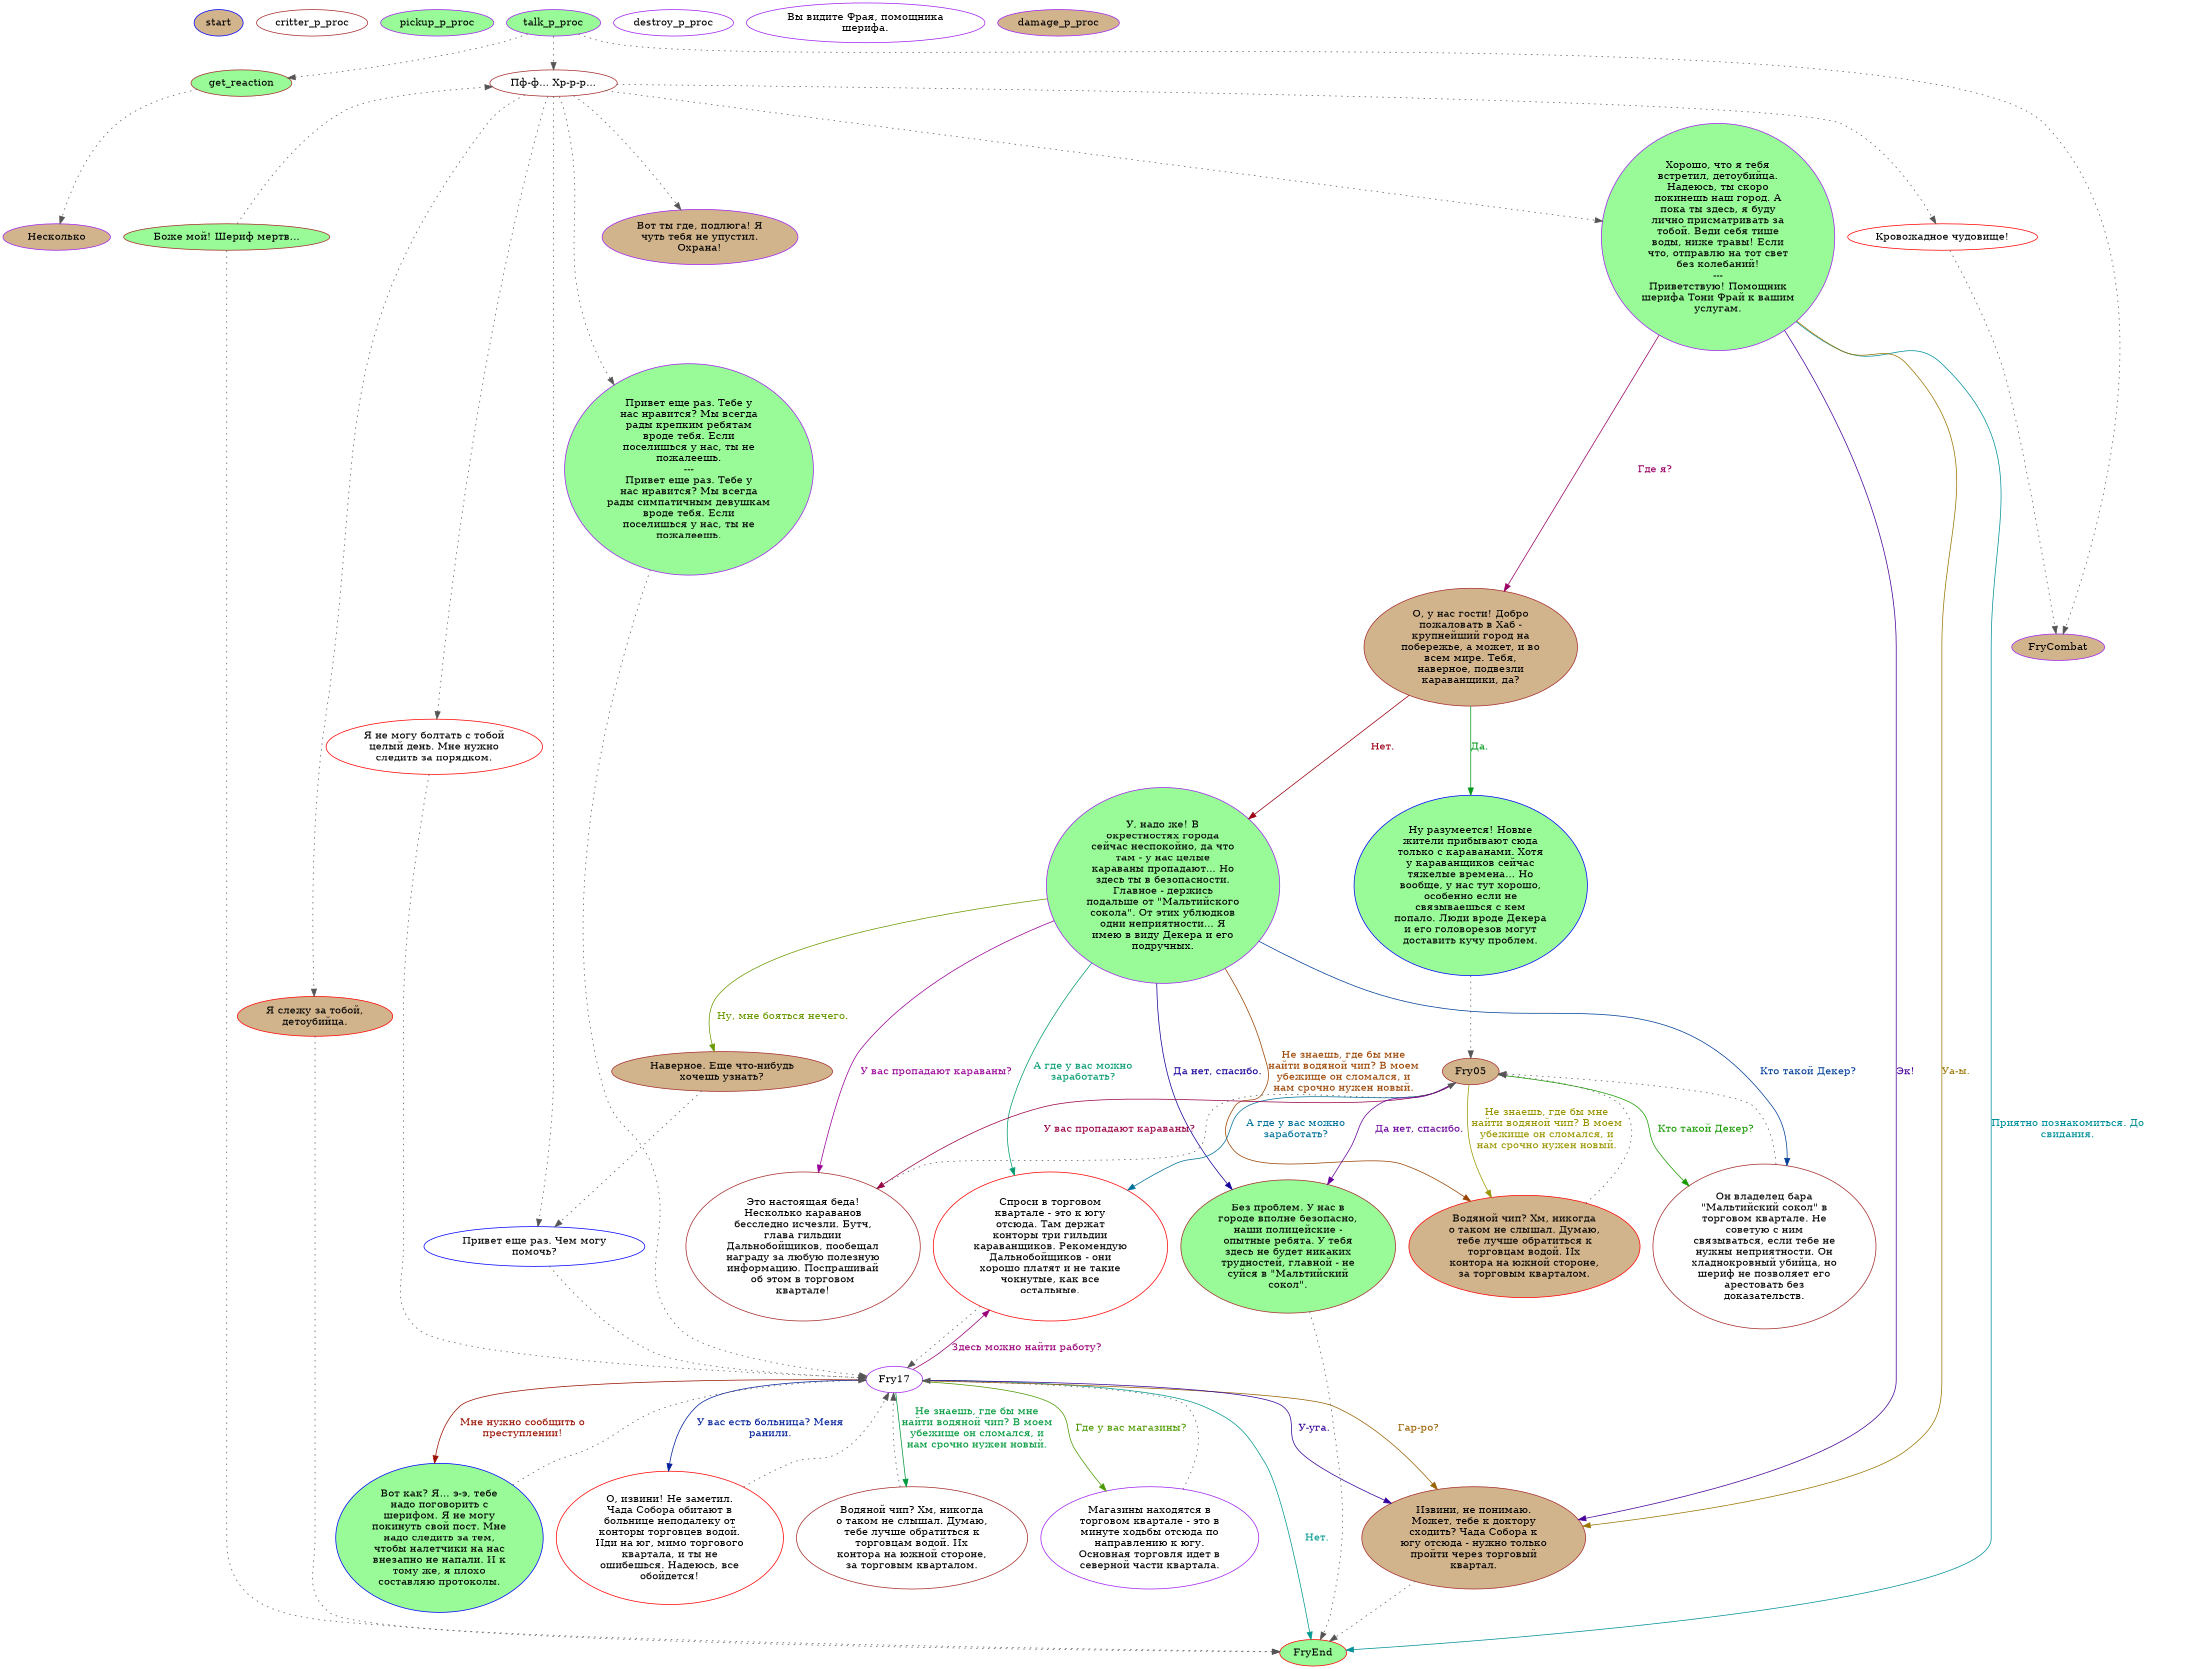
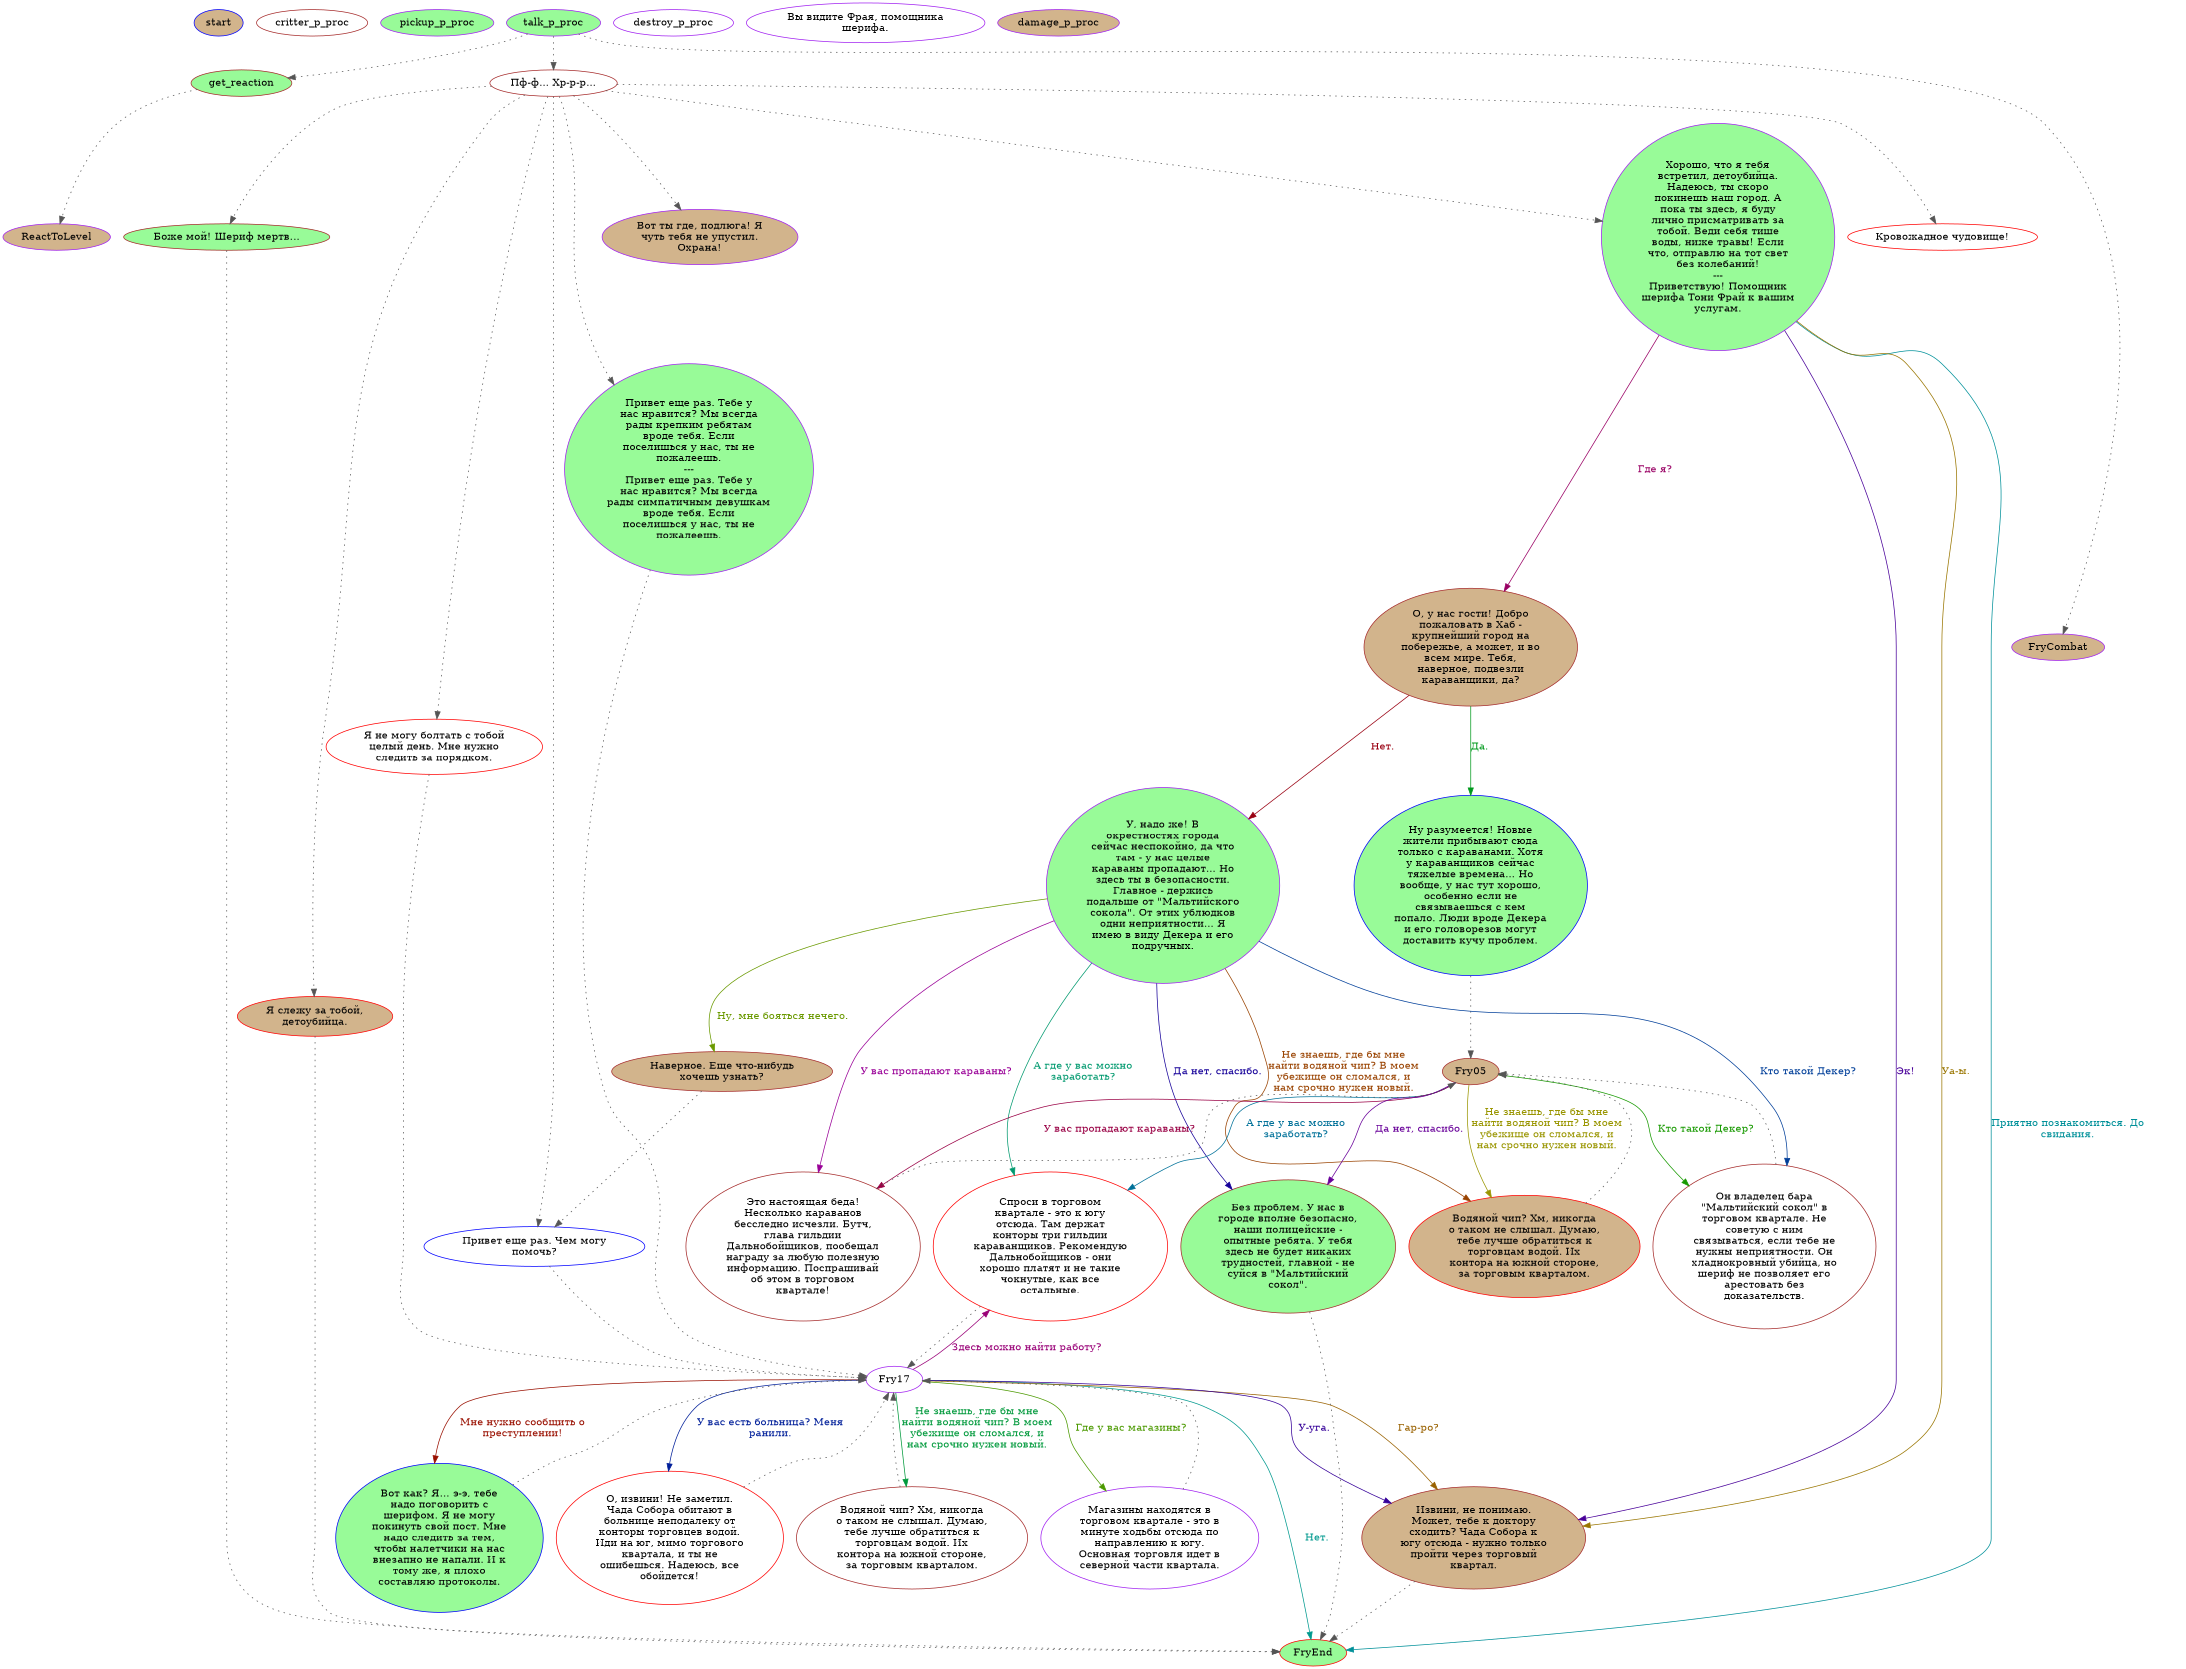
(339, 115) -> (339, 107)
(57, 237) -> (57, 237)
(2019, 433) -> none
